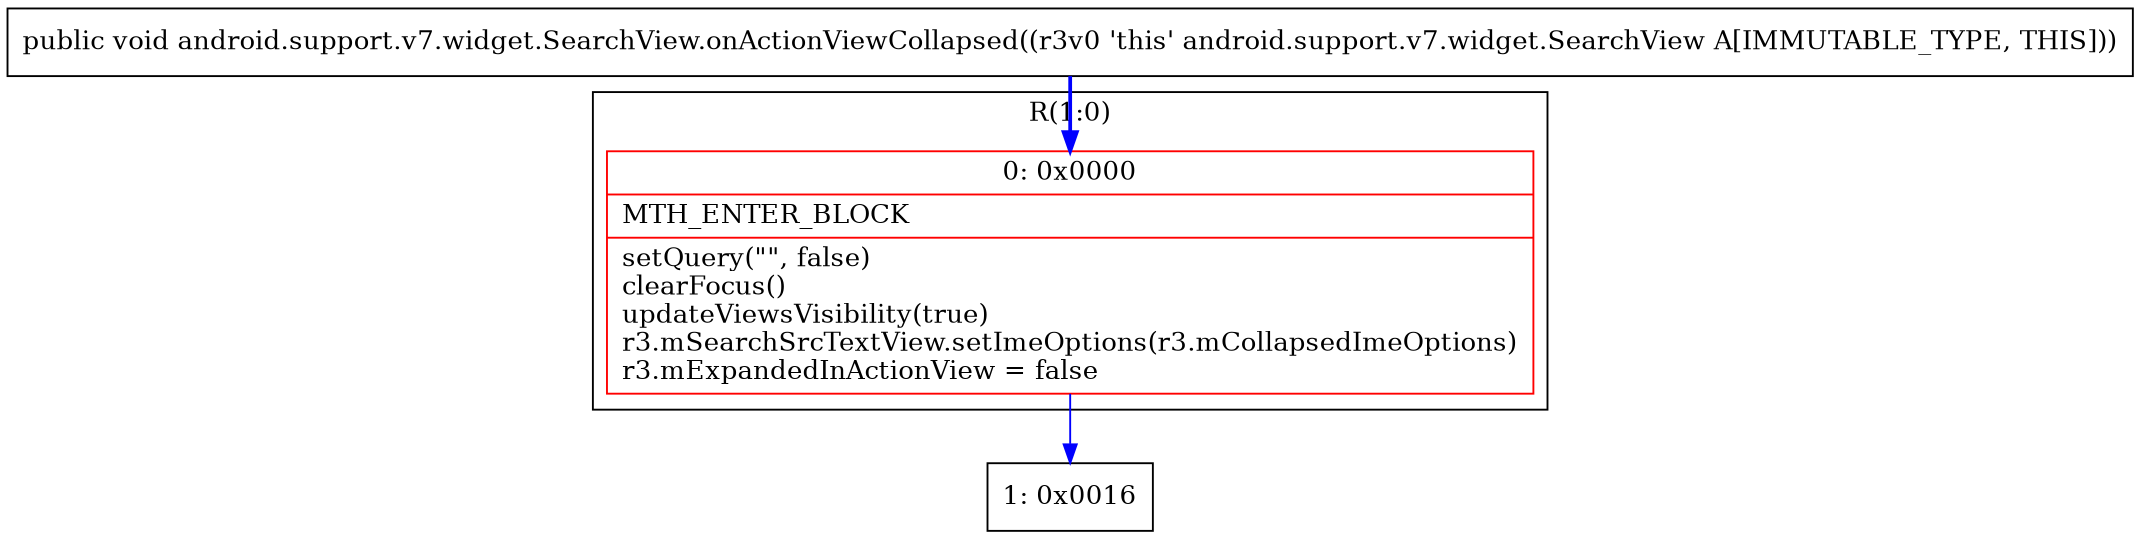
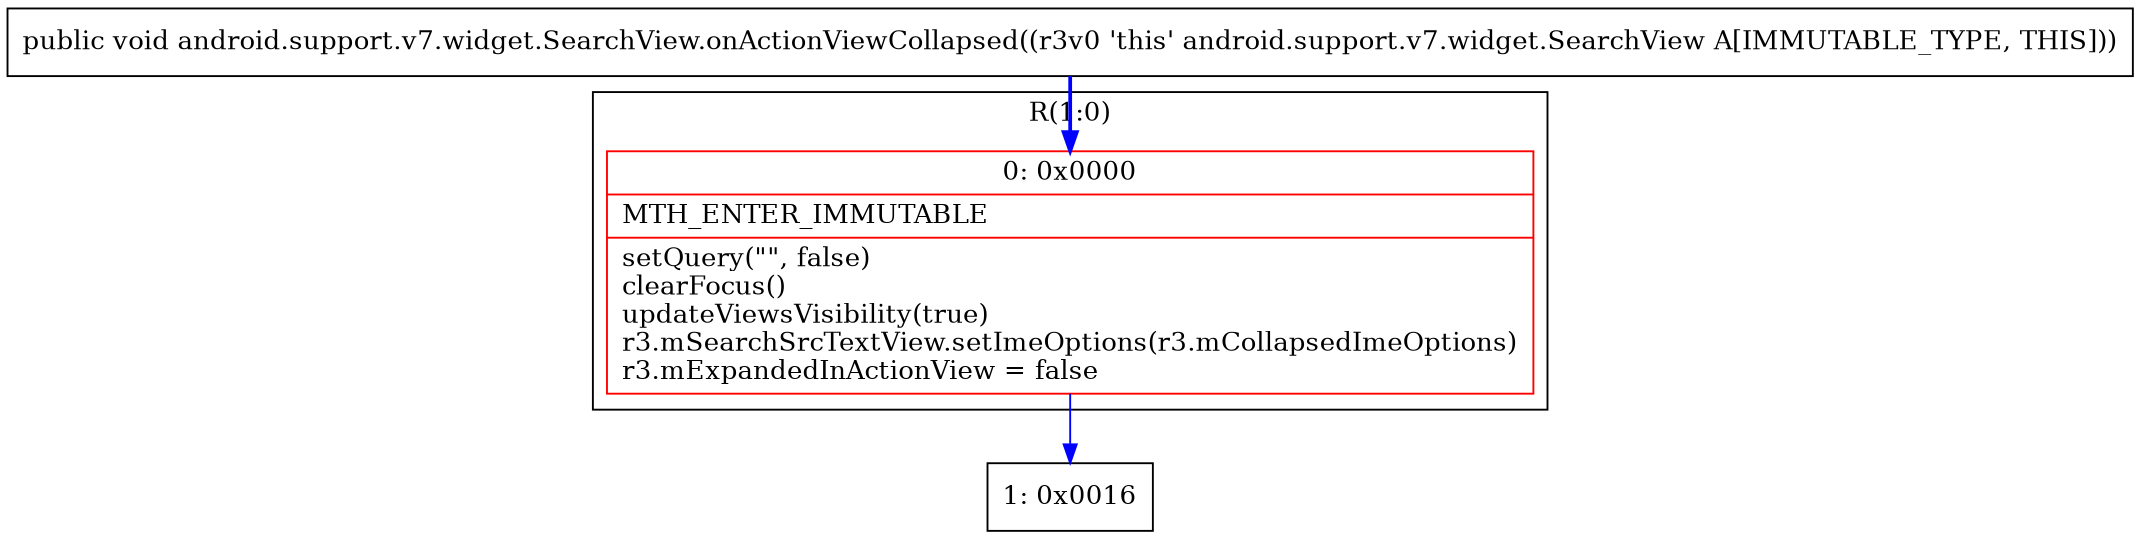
(767, 215) -> (806, 215)
